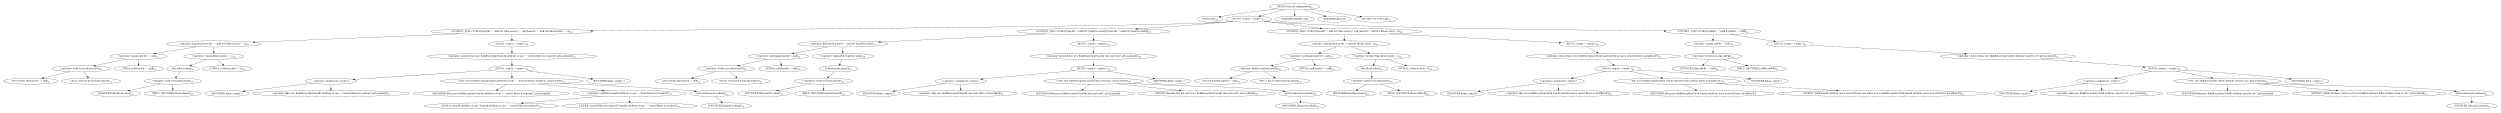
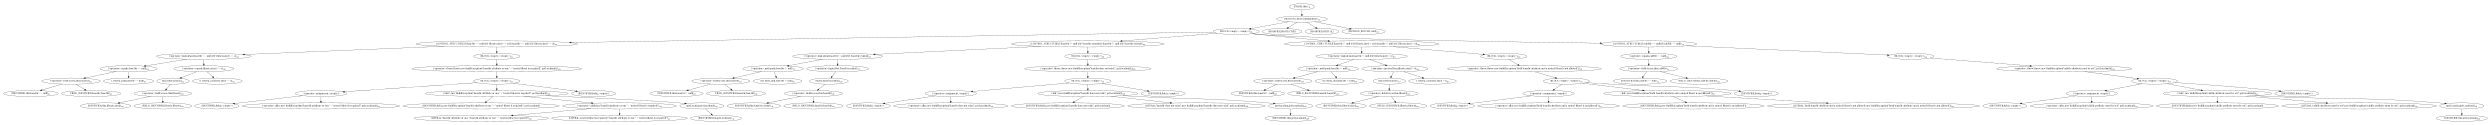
(1249, 12) -> (1302, 12)
